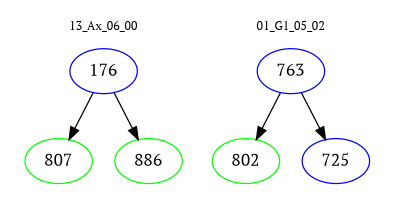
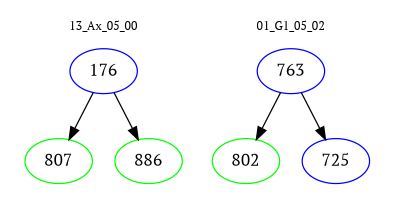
(104, 27) -> (104, 27)
